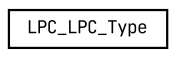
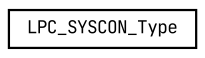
(88, 29) -> (103, 29)
